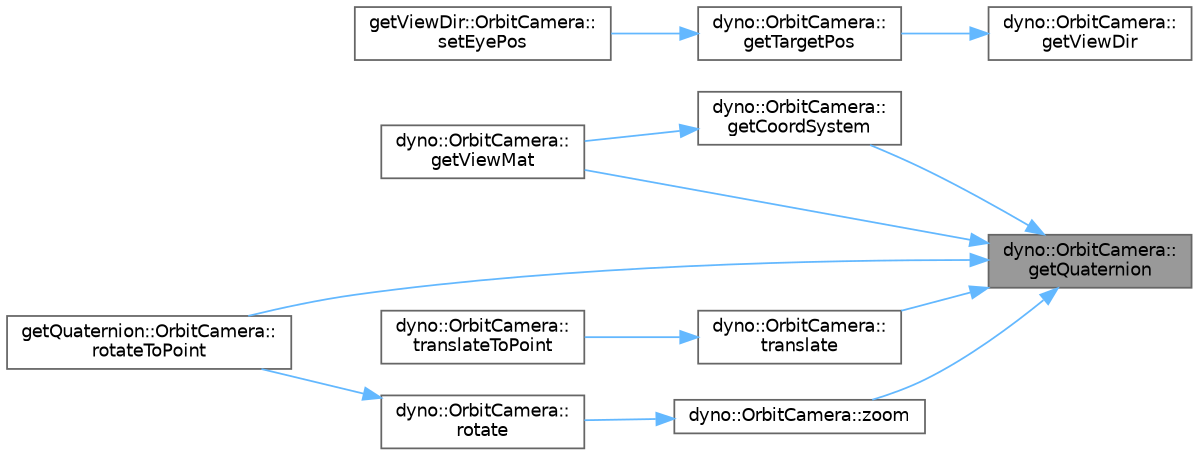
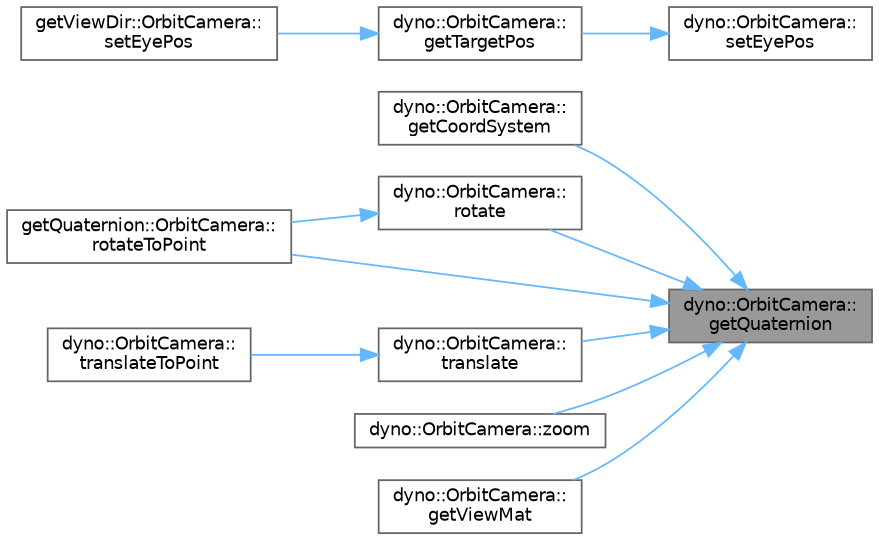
(1090, 34) -> (771, 34)
(632, 136) -> none
(620, 420) -> (617, 256)
